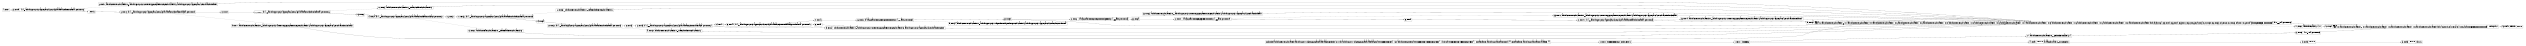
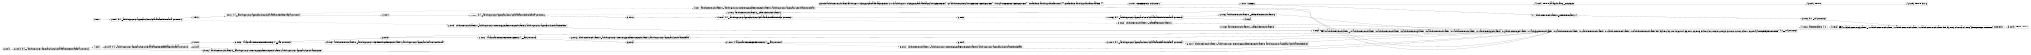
(585, 26) -> none
